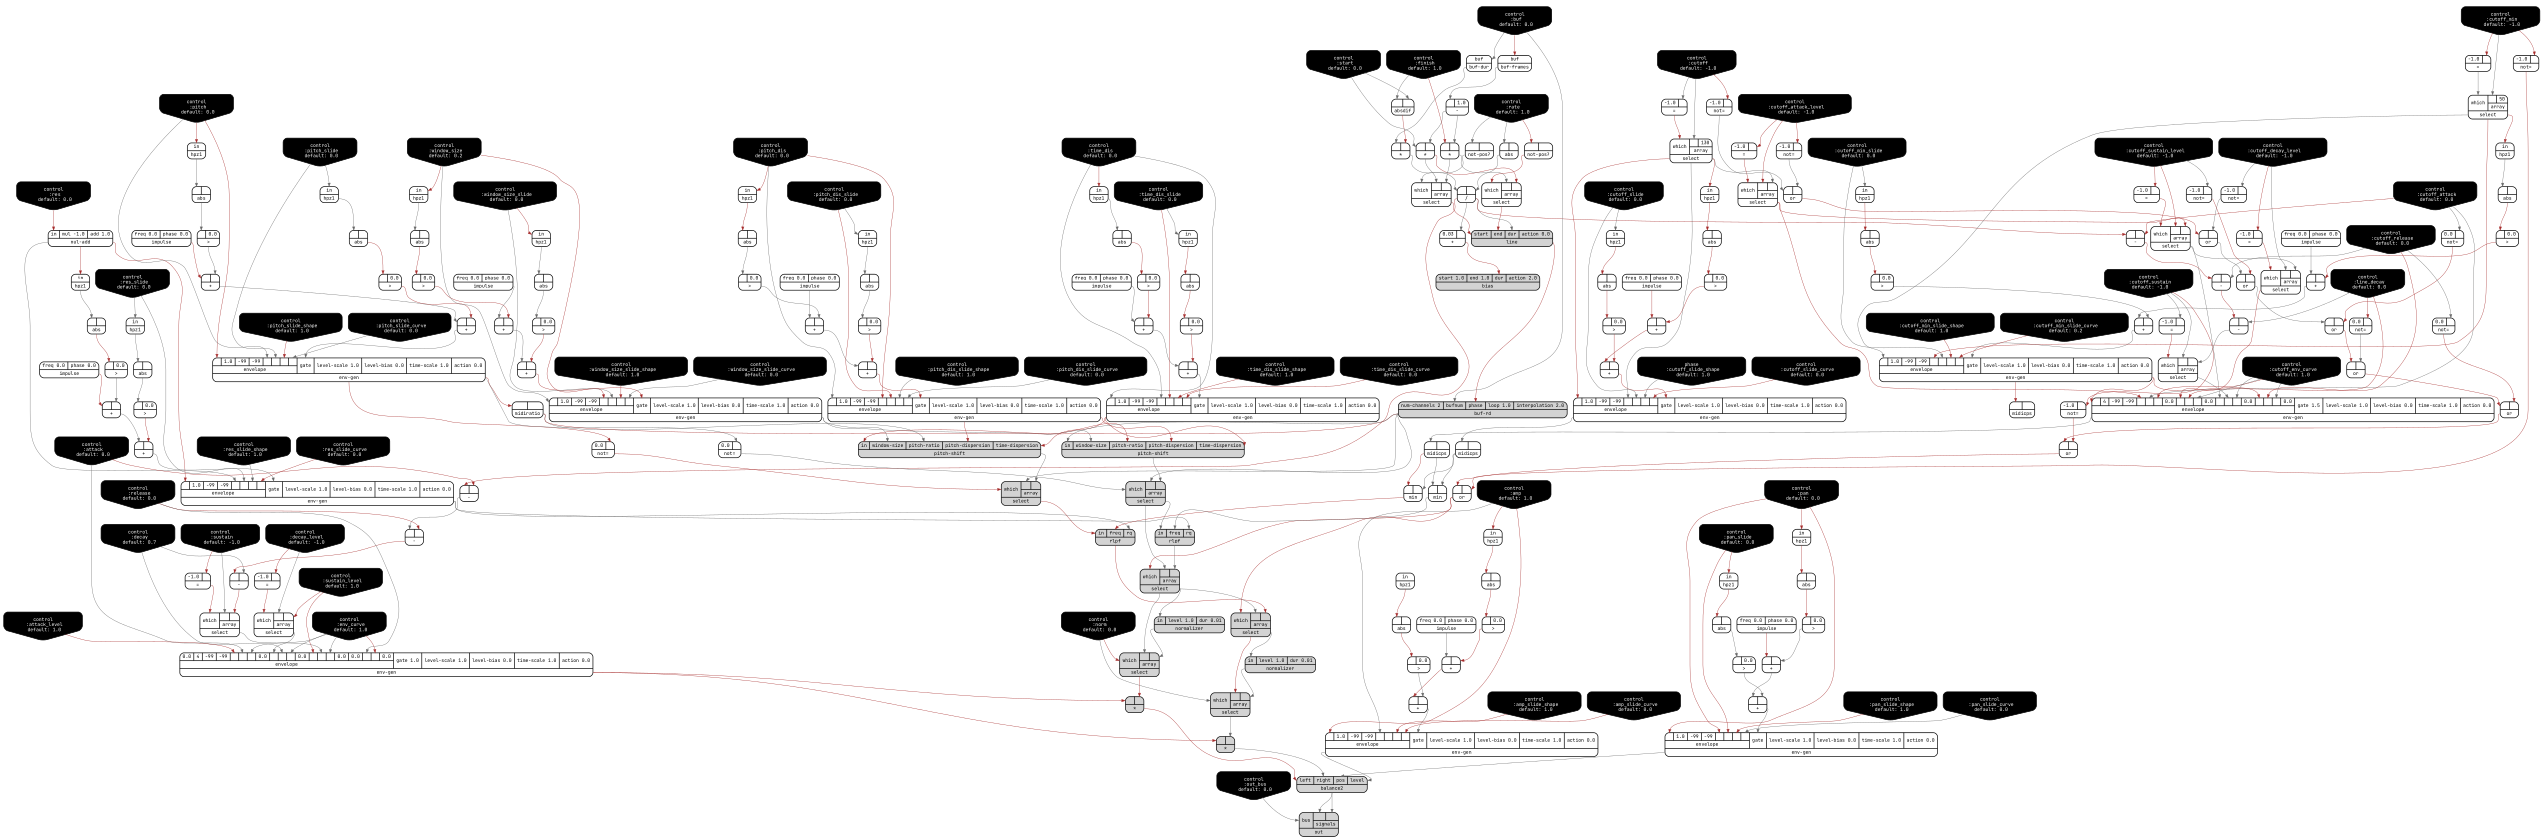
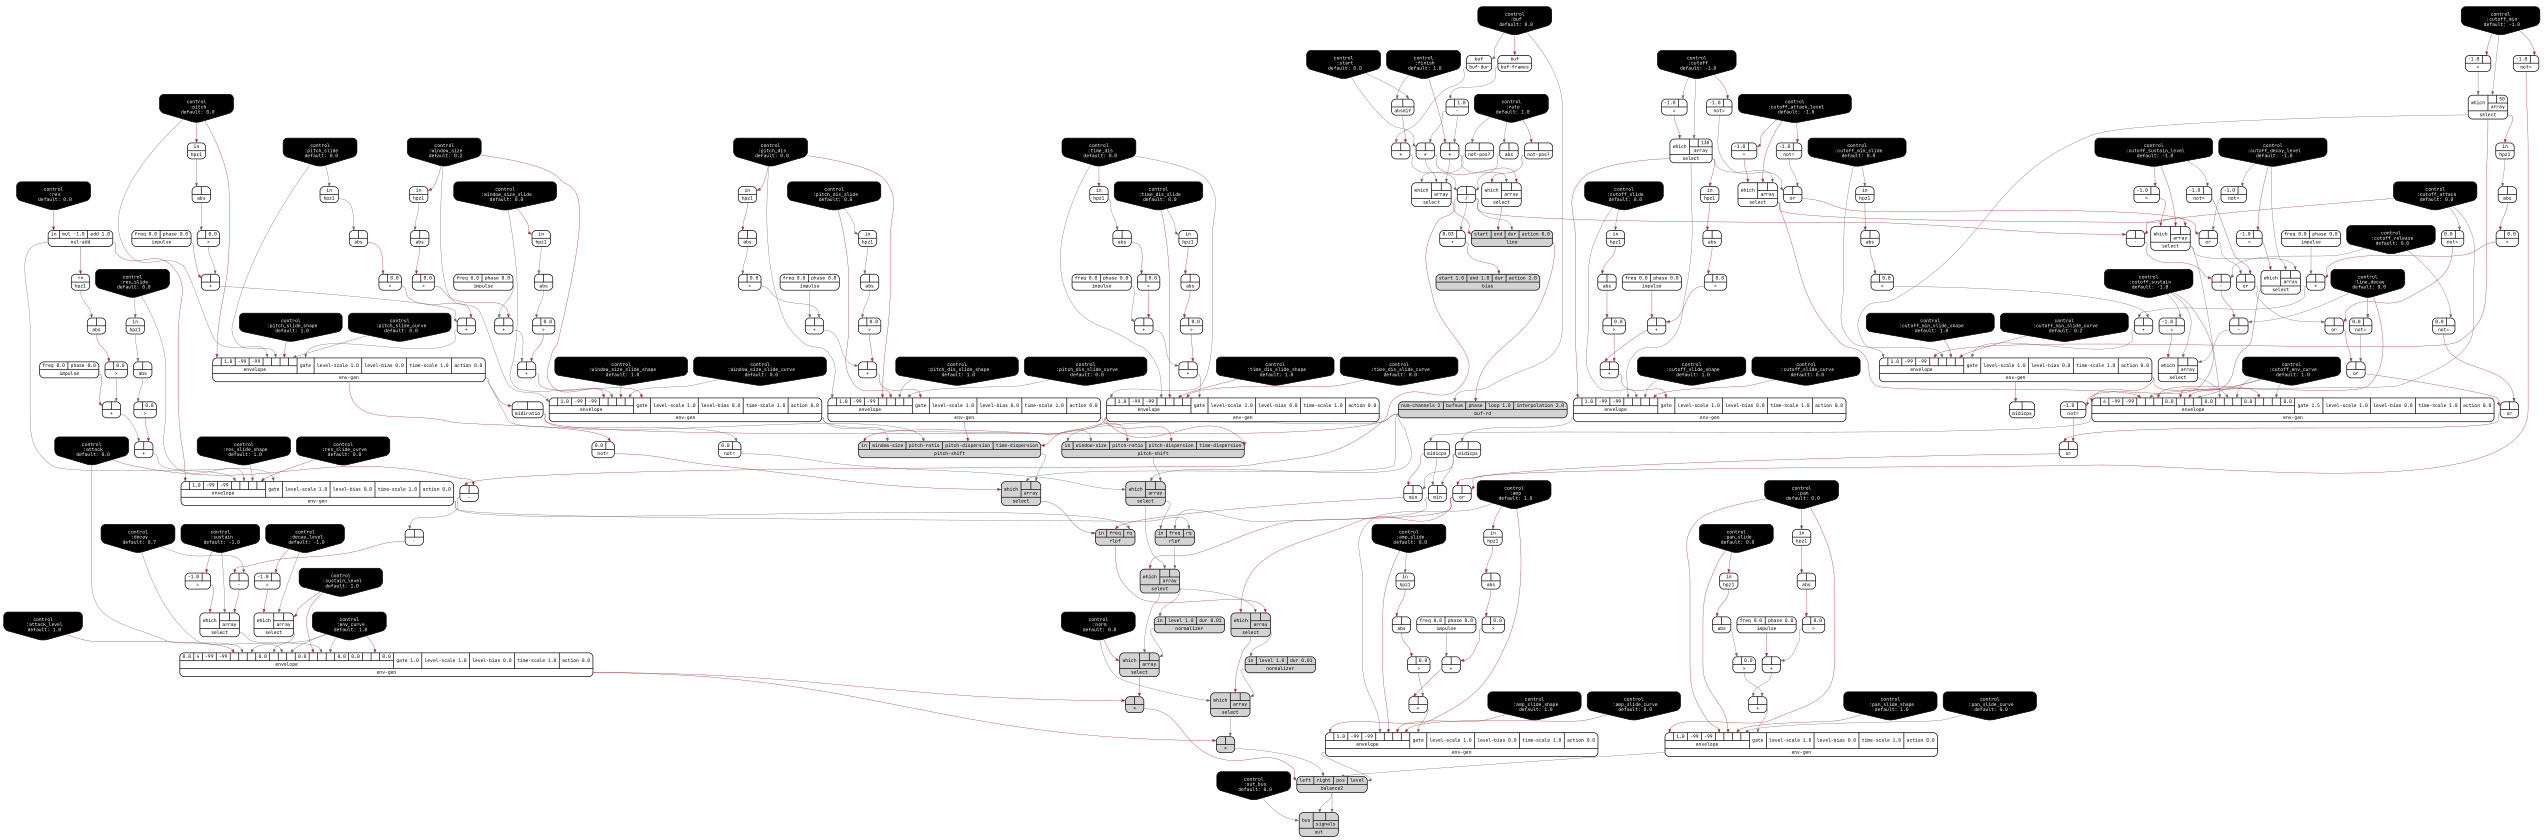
(1692, 370) -> (1692, 370)
(2392, 374) -> none
(138, 494) -> none
none -> (1409, 537)
